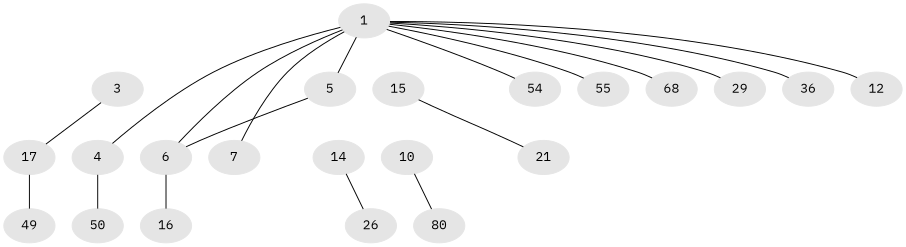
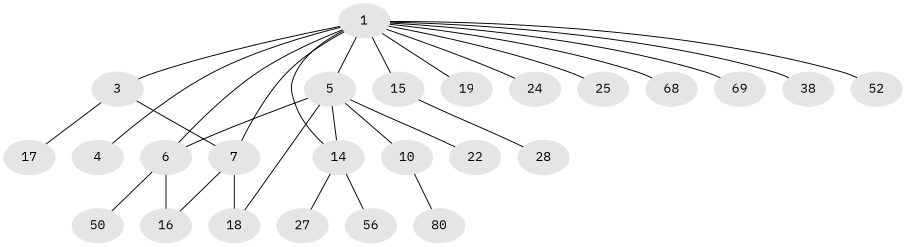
none -> (238, 49)
none -> (381, 55)
none -> (292, 81)
none -> (467, 89)
(535, 89) -> (535, 89)
(603, 89) -> (603, 89)
(740, 89) -> (740, 89)
(808, 89) -> (808, 89)
(877, 89) -> (877, 89)
none -> (176, 123)
none -> (334, 123)
none -> (369, 123)
none -> (475, 157)
(544, 157) -> (544, 157)
(98, 192) -> (132, 192)
none -> (200, 192)
(29, 226) -> none
none -> (234, 226)
none -> (303, 226)
(371, 226) -> (371, 226)
